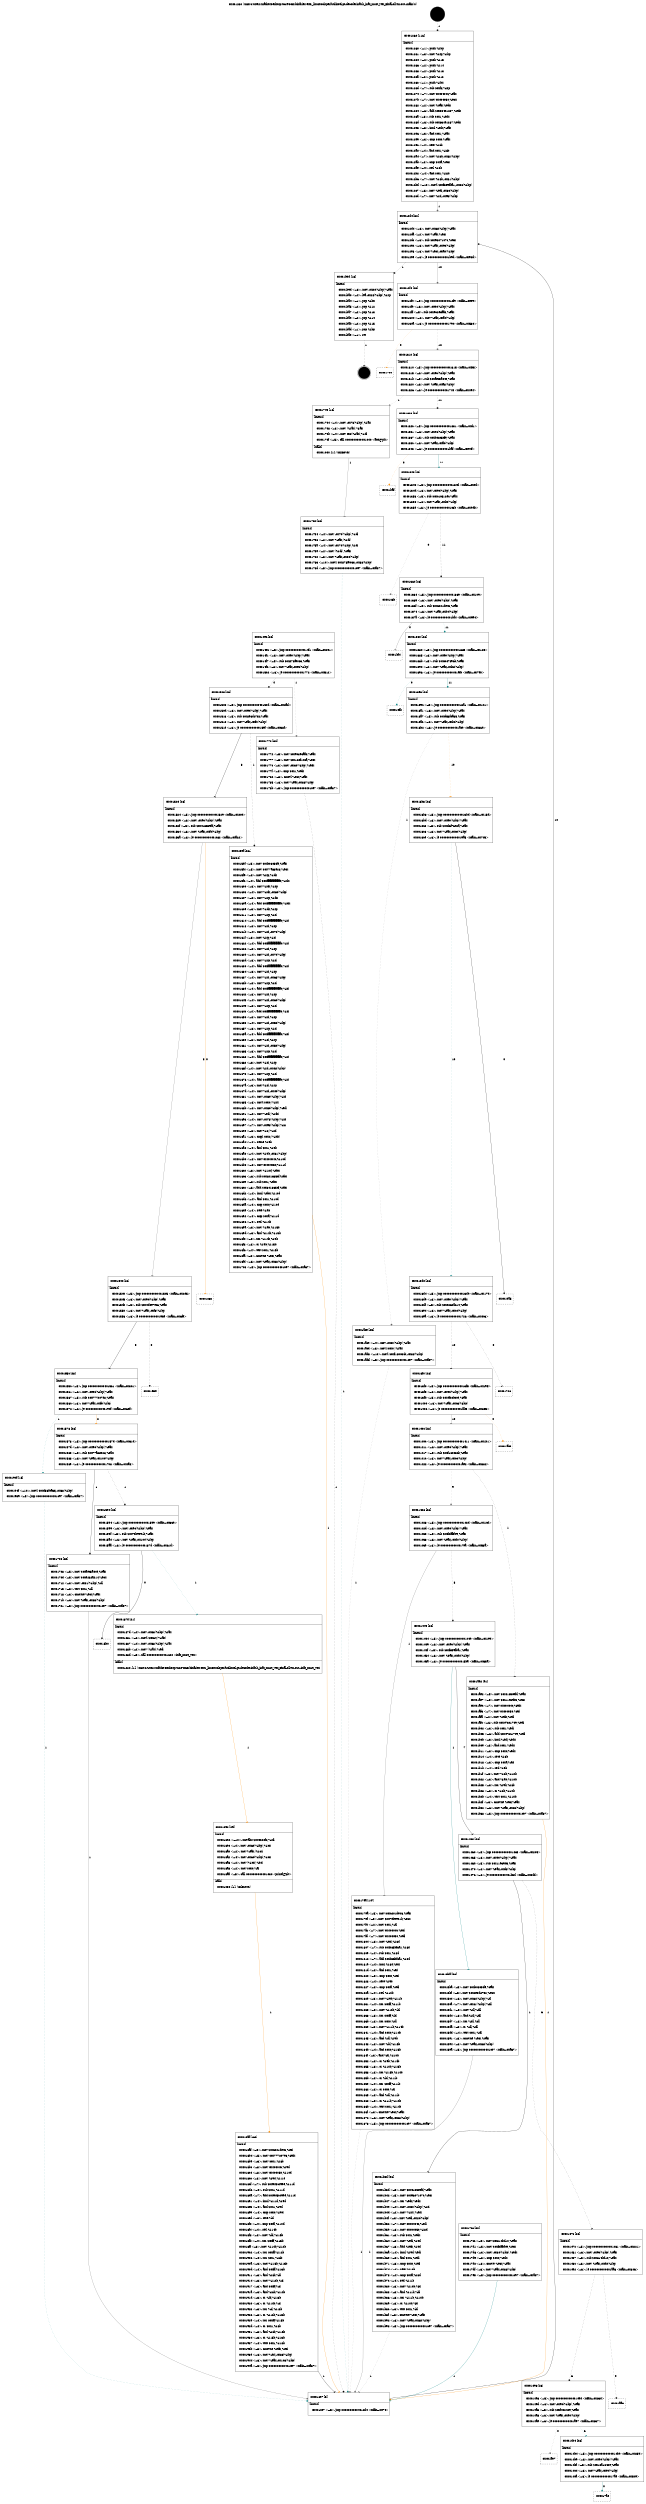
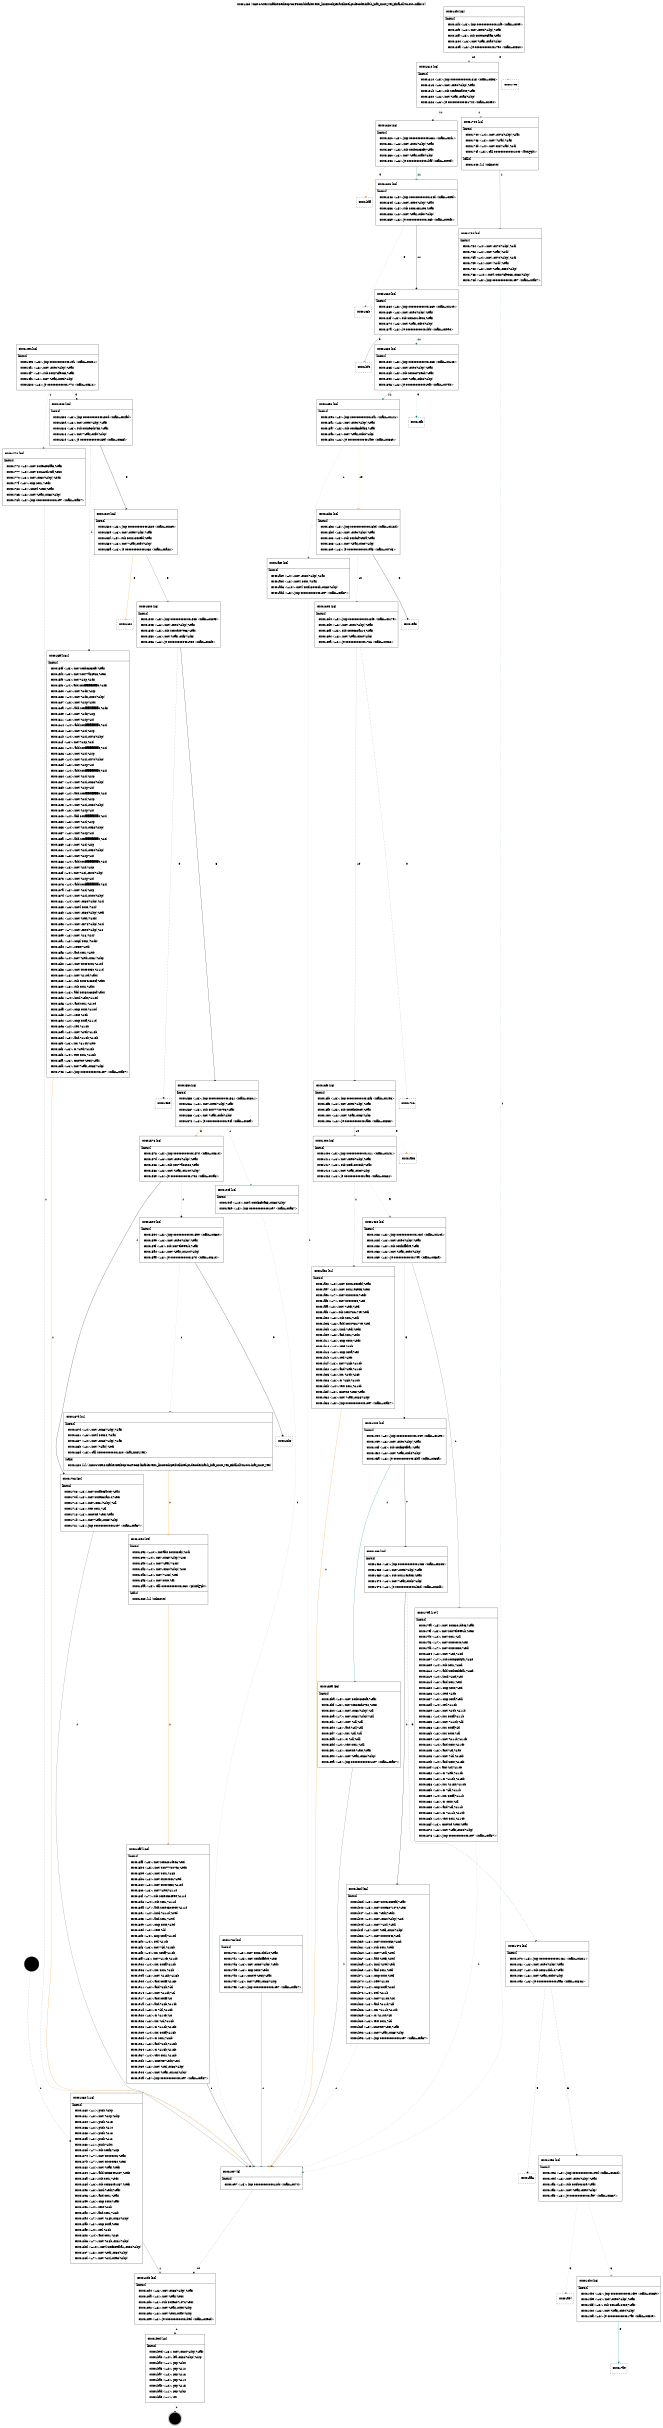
(438, 272) -> none
(441, 544) -> (416, 256)
(554, 1368) -> (224, 2231)
